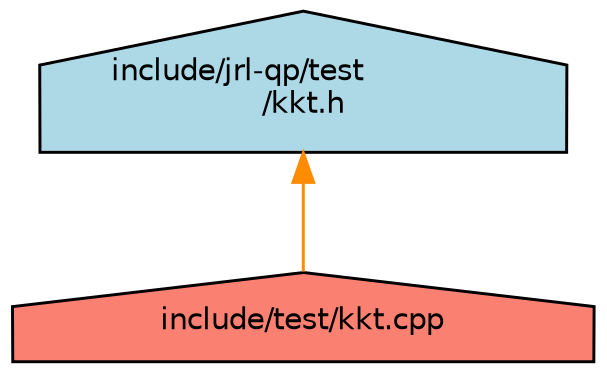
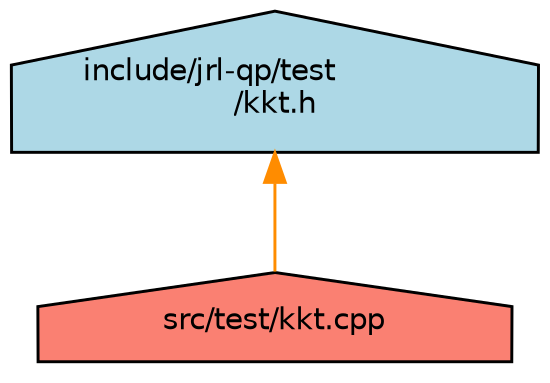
(303, 322) -> (275, 322)
